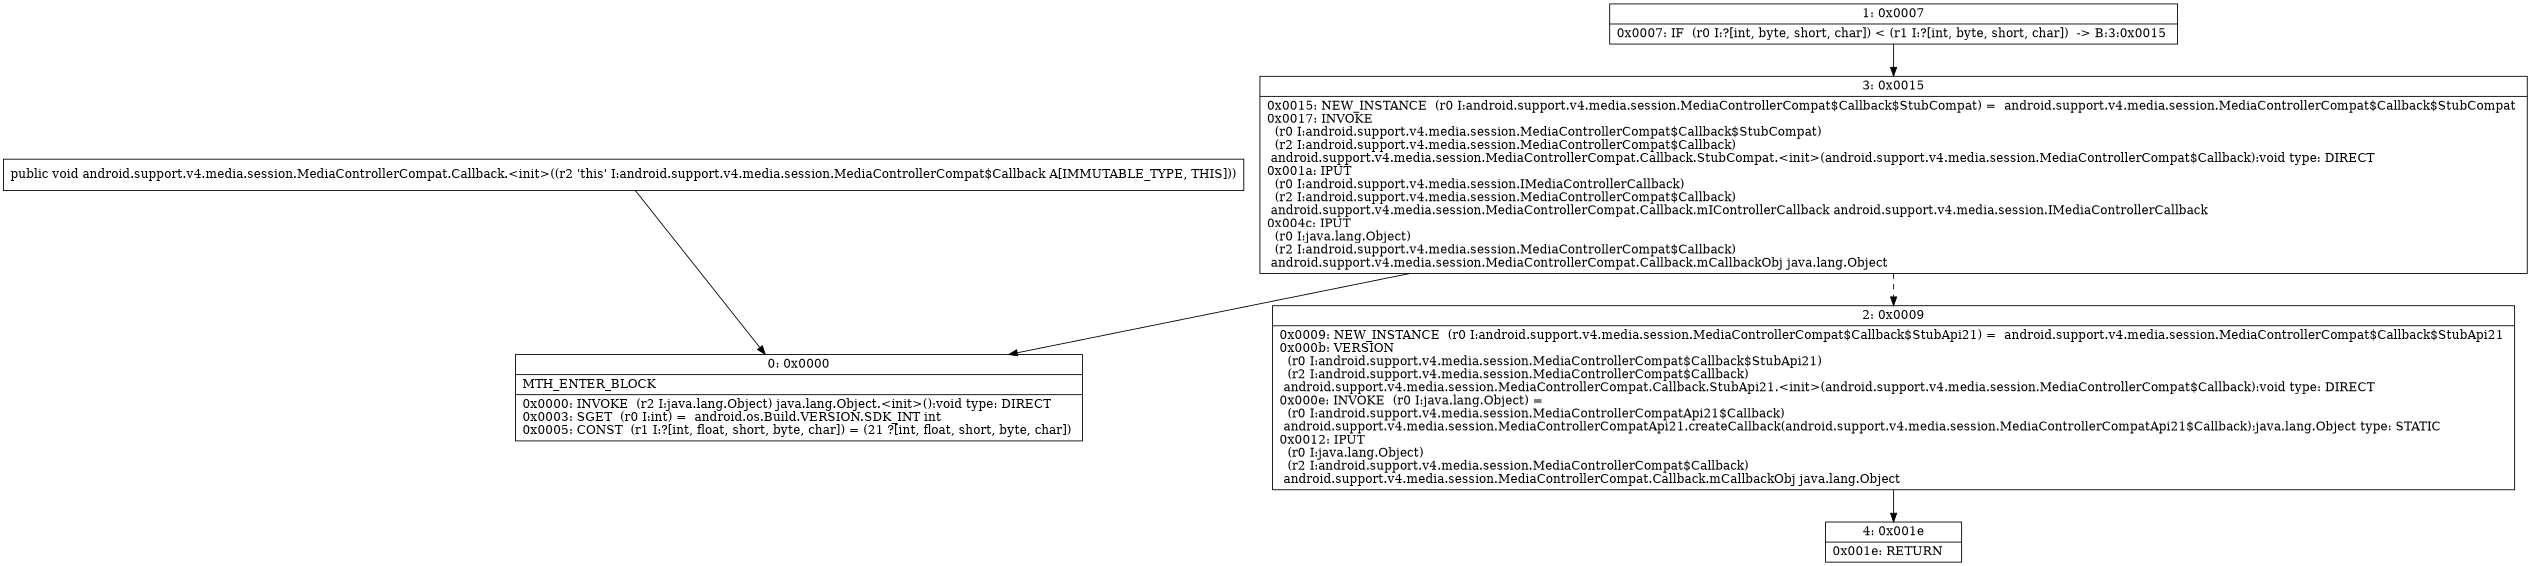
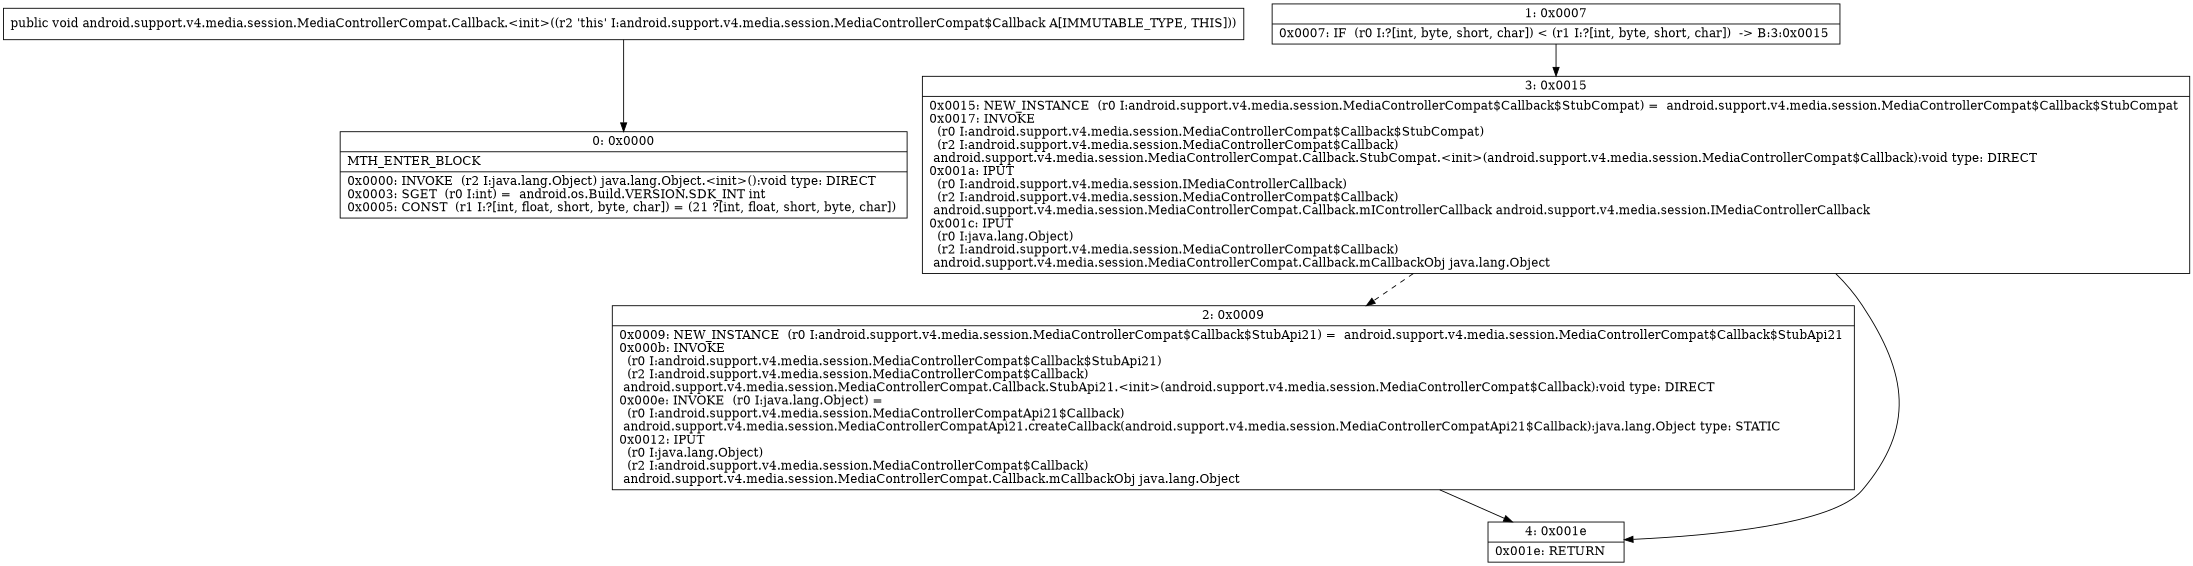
(1313, 224) -> (976, 224)
(1214, 313) -> (1864, 488)
(1341, 348) -> (676, 348)
